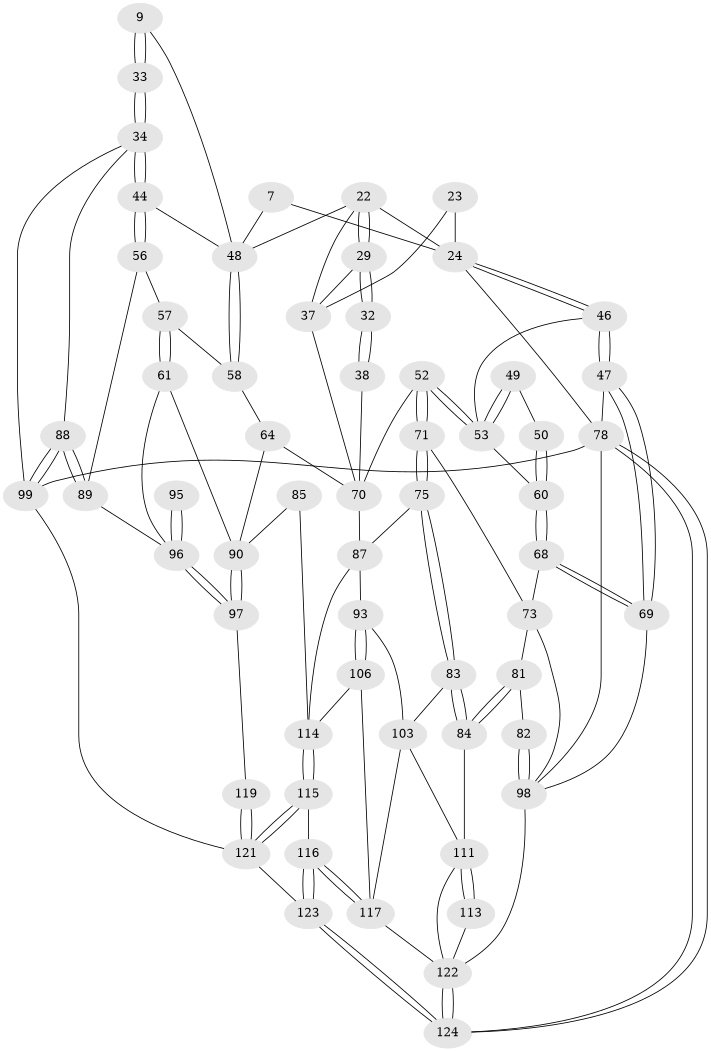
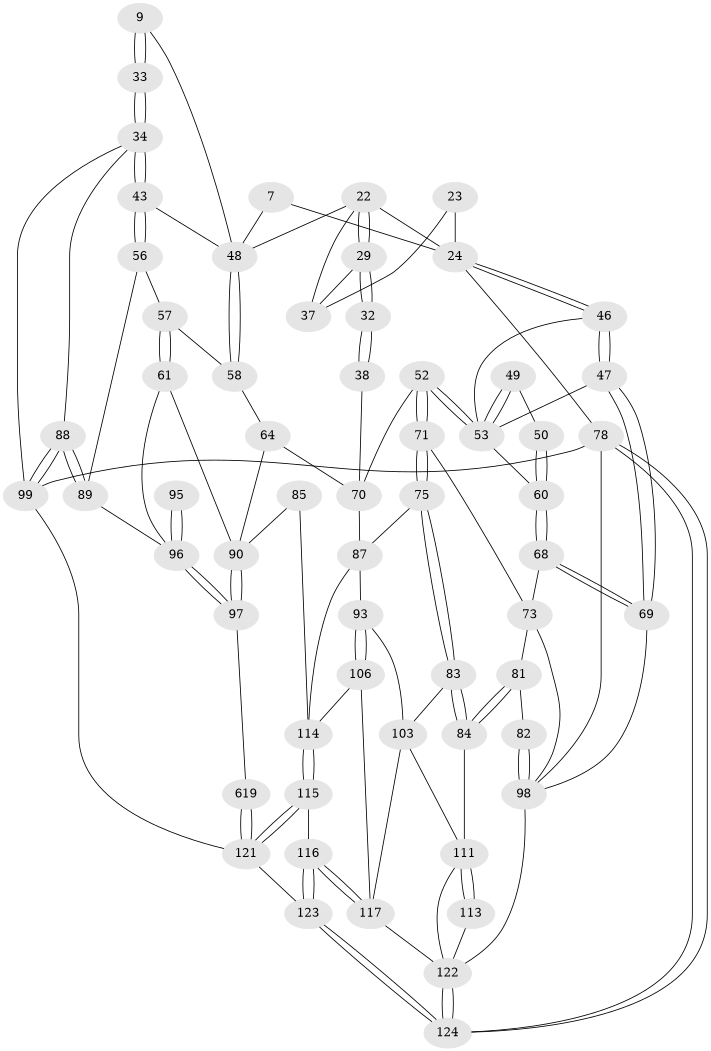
(140, 197) -> (140, 197)
(334, 406) -> none
(603, 406) -> (543, 406)
(246, 794) -> (246, 794)
